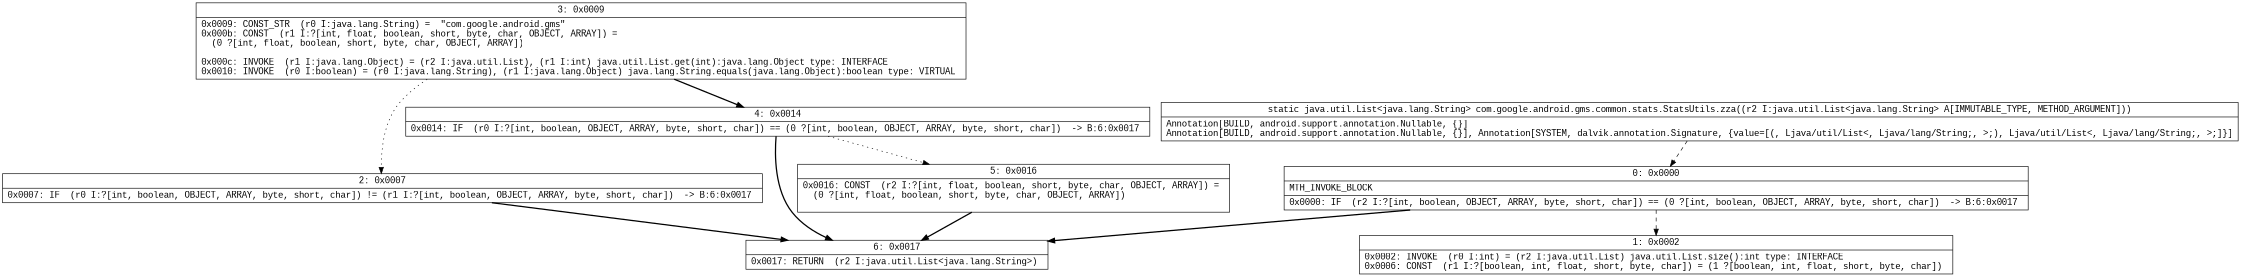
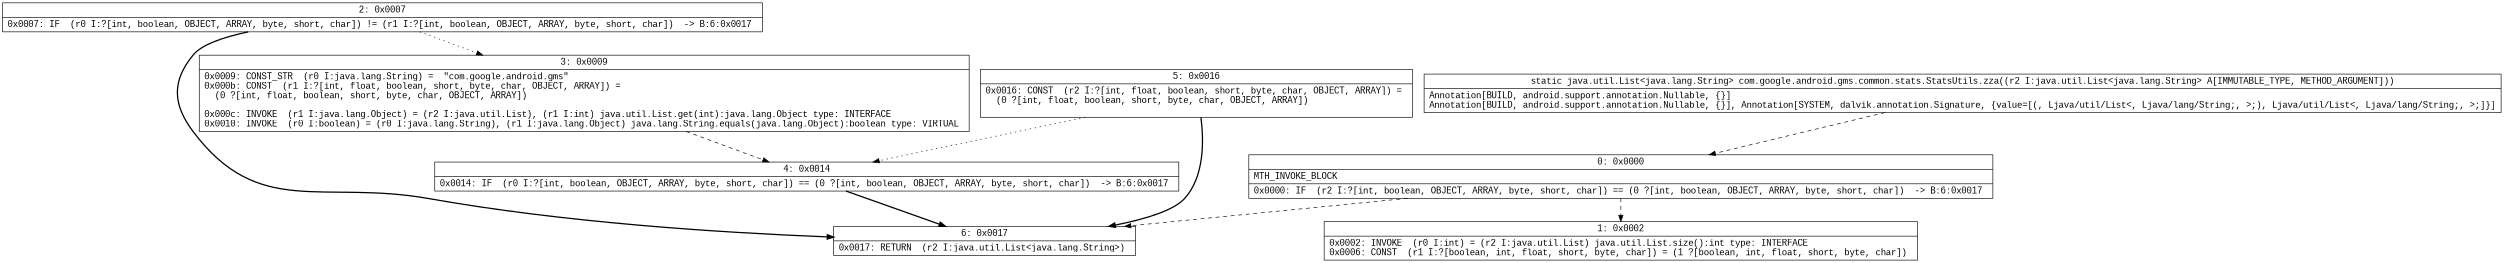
(706, 92) -> (725, 146)
(391, 116) -> (448, 42)
(876, 149) -> (982, 139)
(1232, 225) -> (1269, 212)
